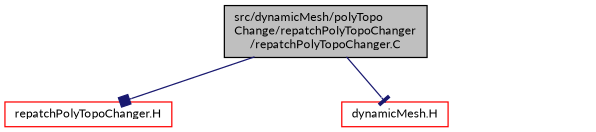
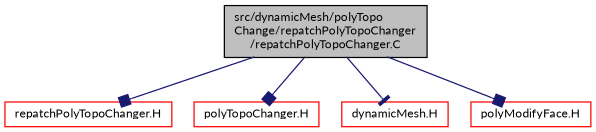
none -> (256, 114)
none -> (531, 114)
